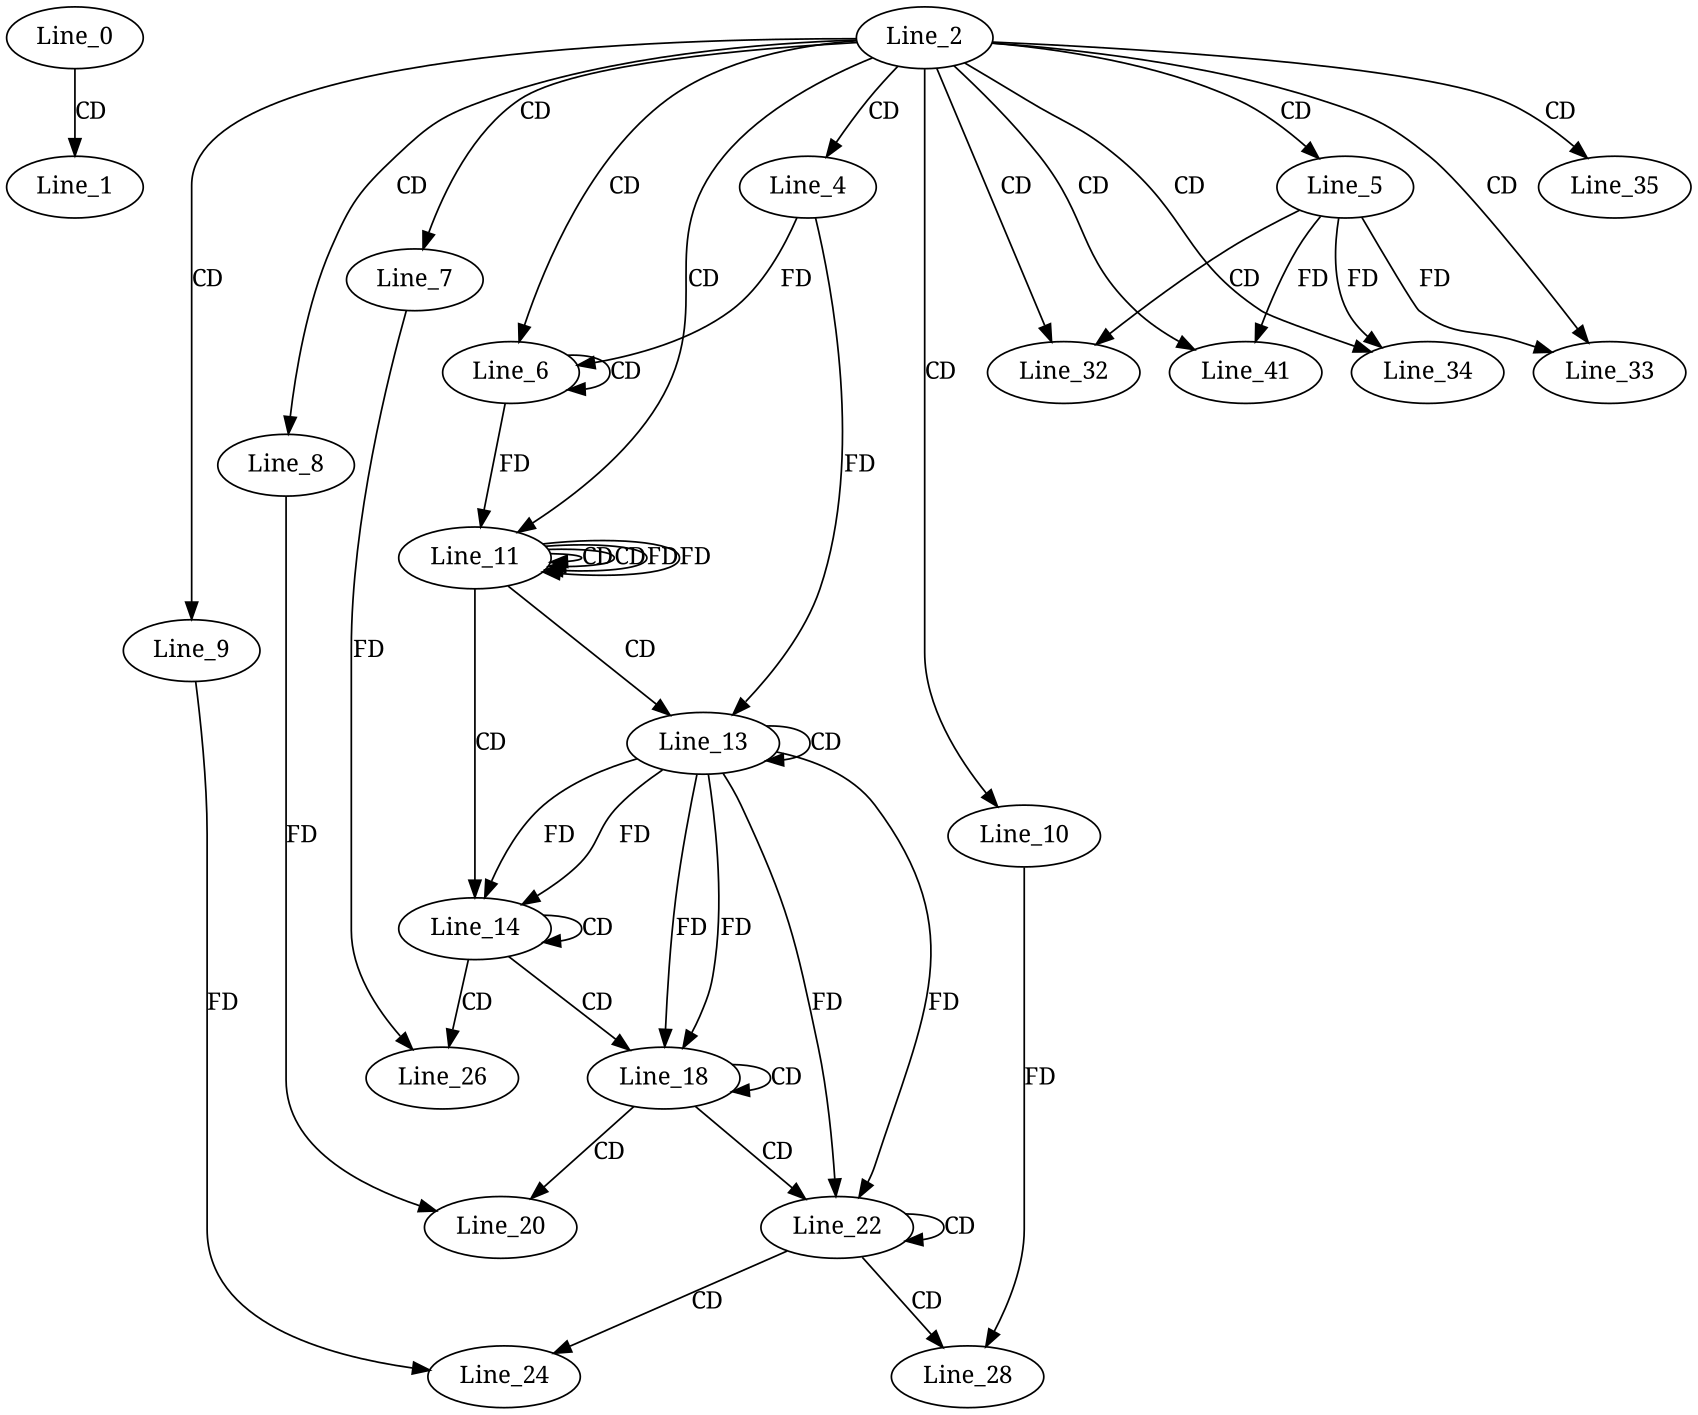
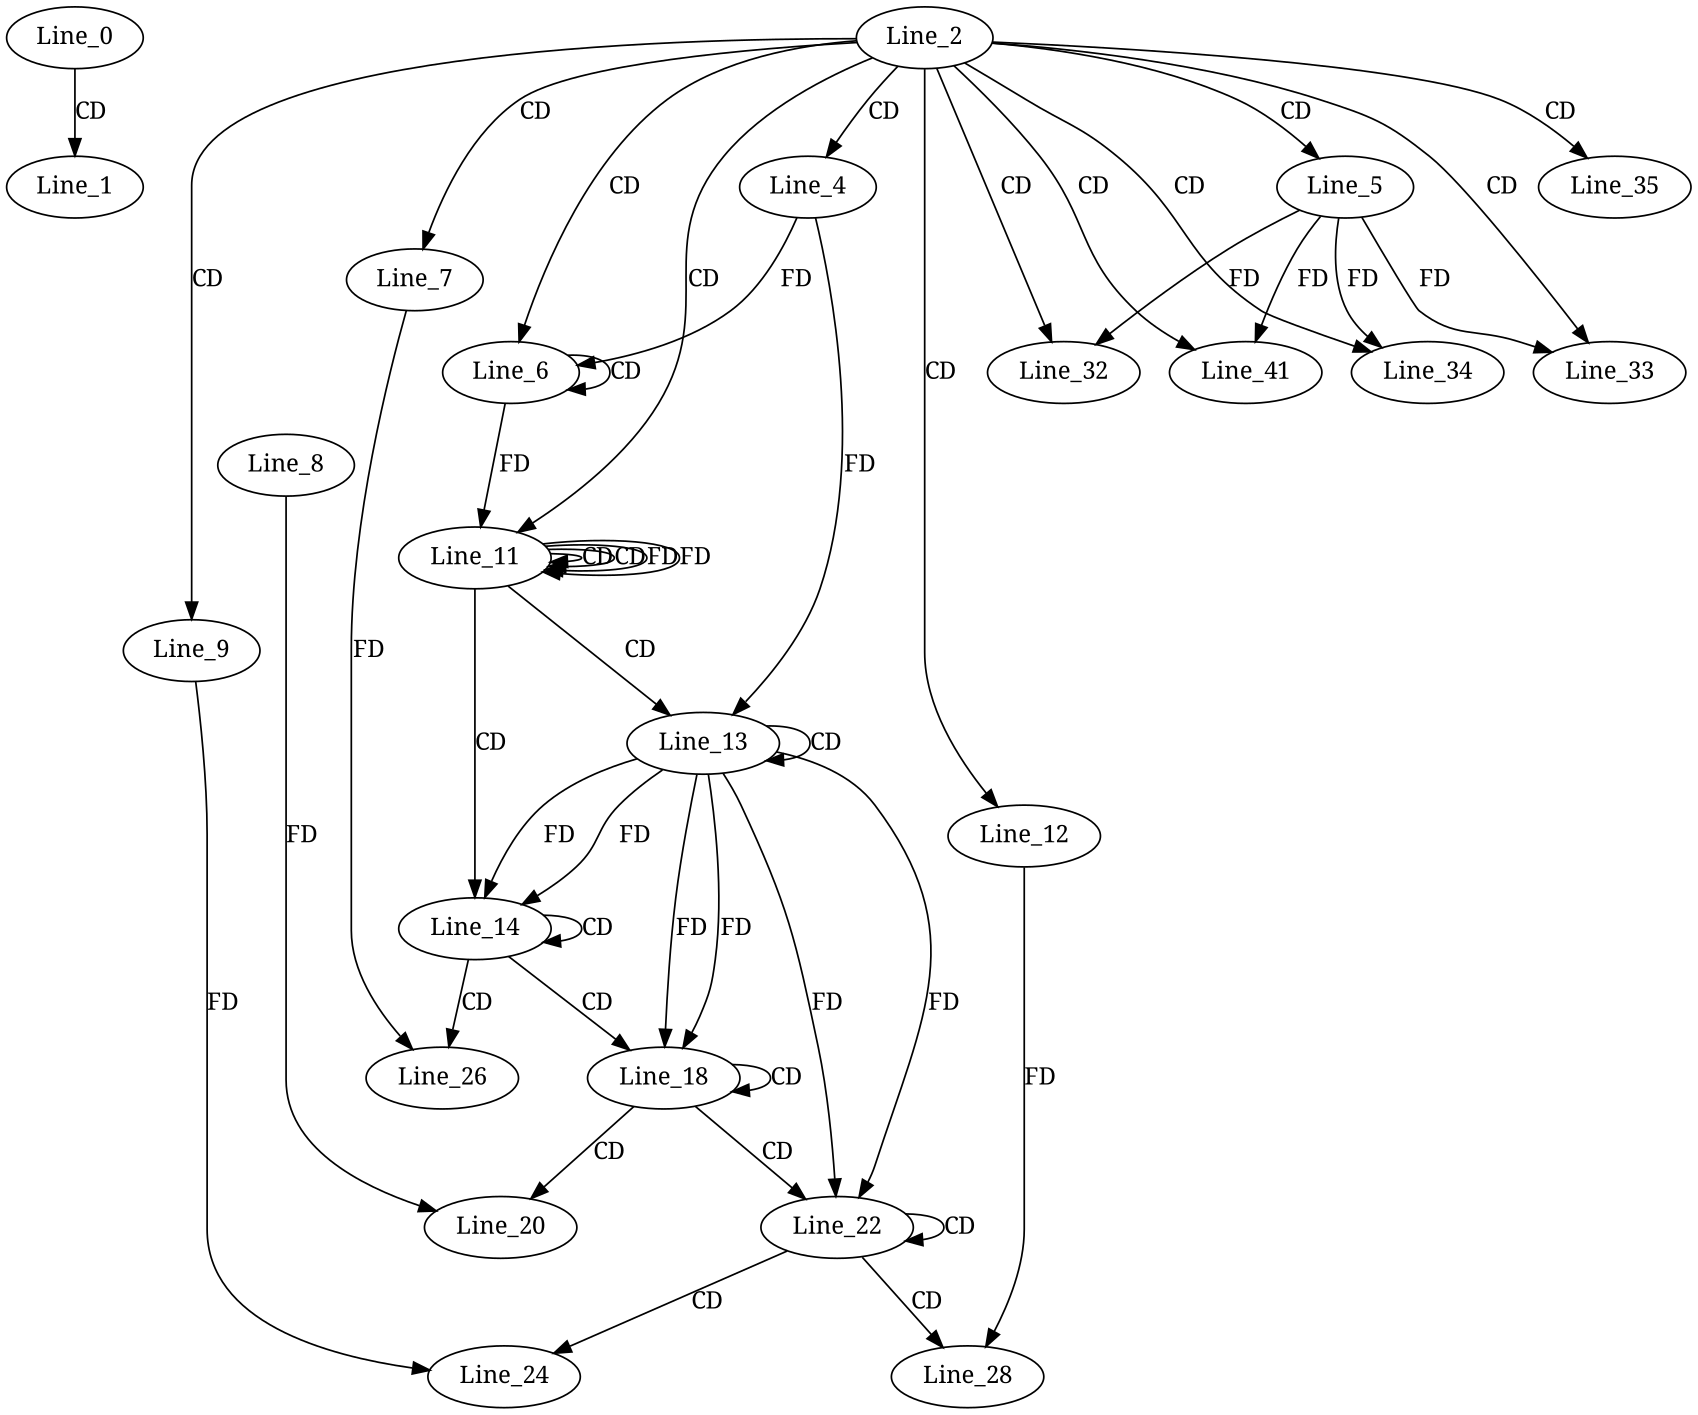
(478, 103) -> none
(1245, 280) -> (1245, 280)
(1024, 836) -> (1024, 836)
